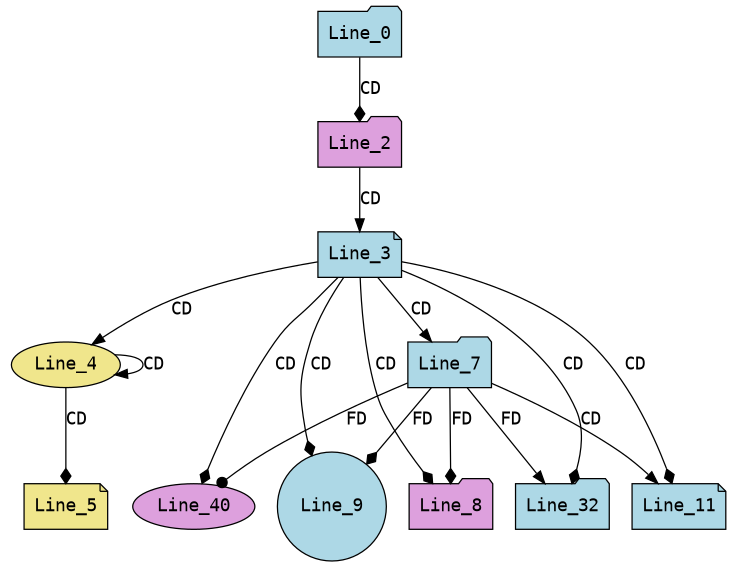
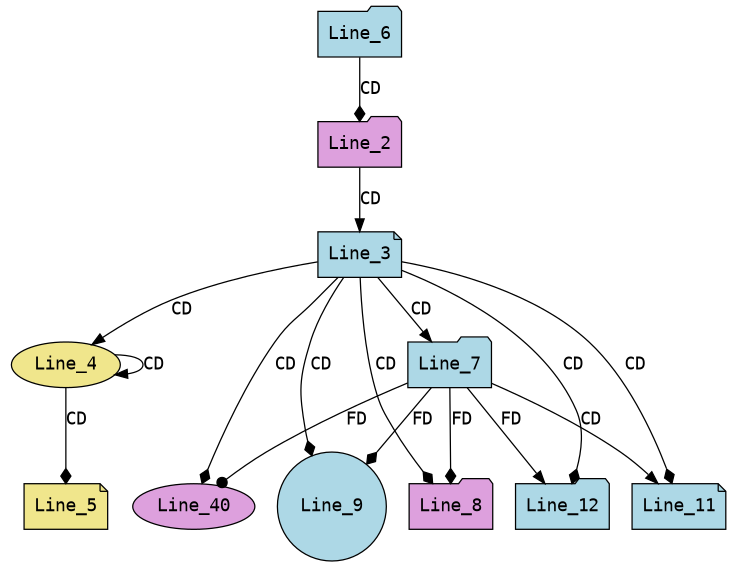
(360, 34) -> (360, 34)
(562, 507) -> (562, 507)
